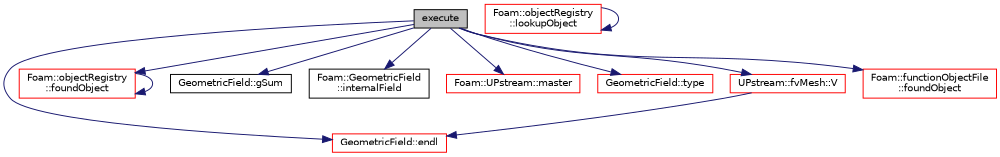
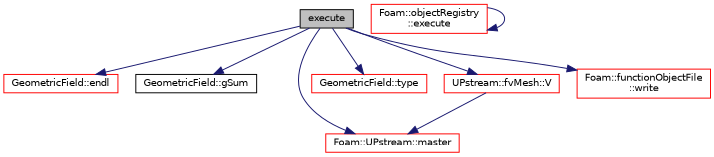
(543, 19) -> (429, 19)
(77, 84) -> none
(369, 84) -> none
(930, 84) -> (644, 84)
(604, 117) -> (451, 111)
